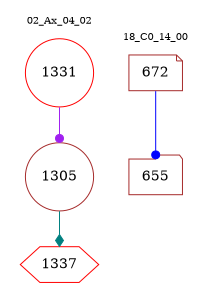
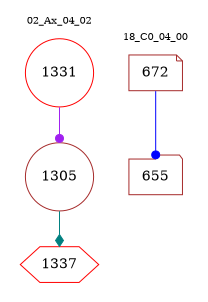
(156, 38) -> (156, 38)
